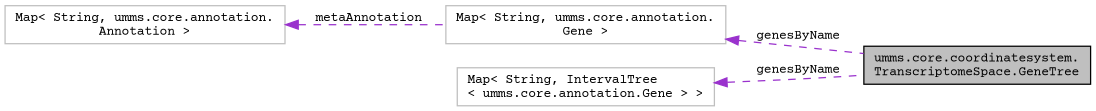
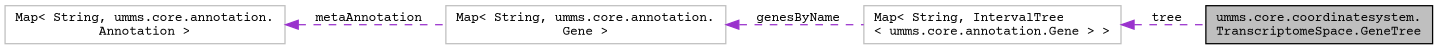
(801, 47) -> (802, 25)
(795, 70) -> (1163, 18)
